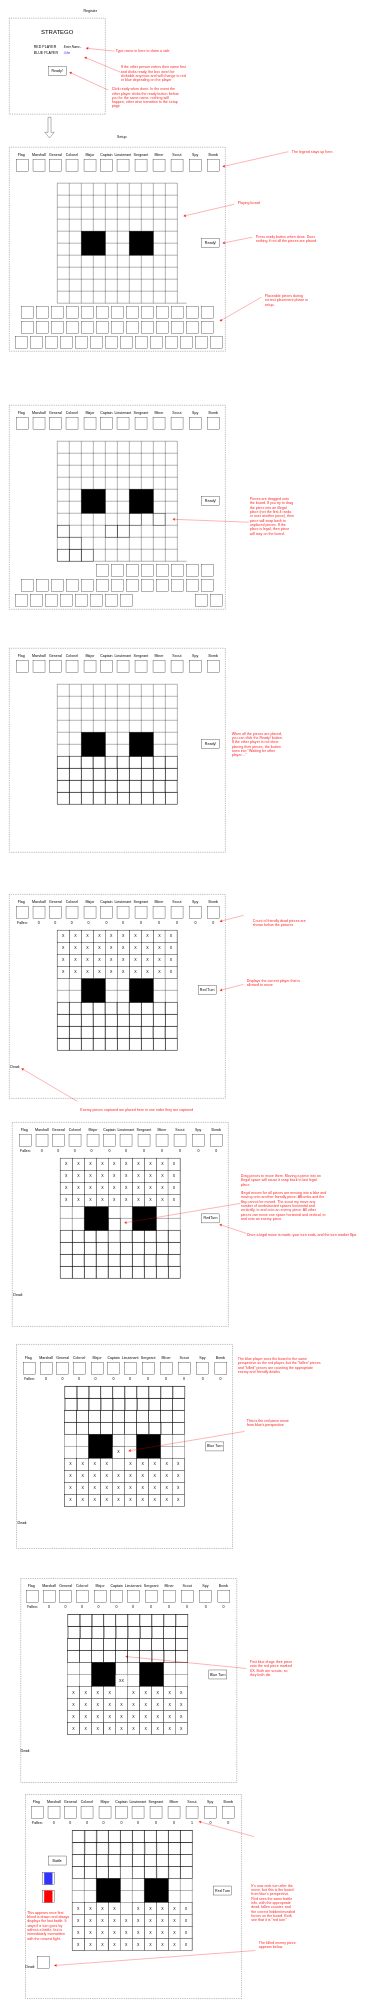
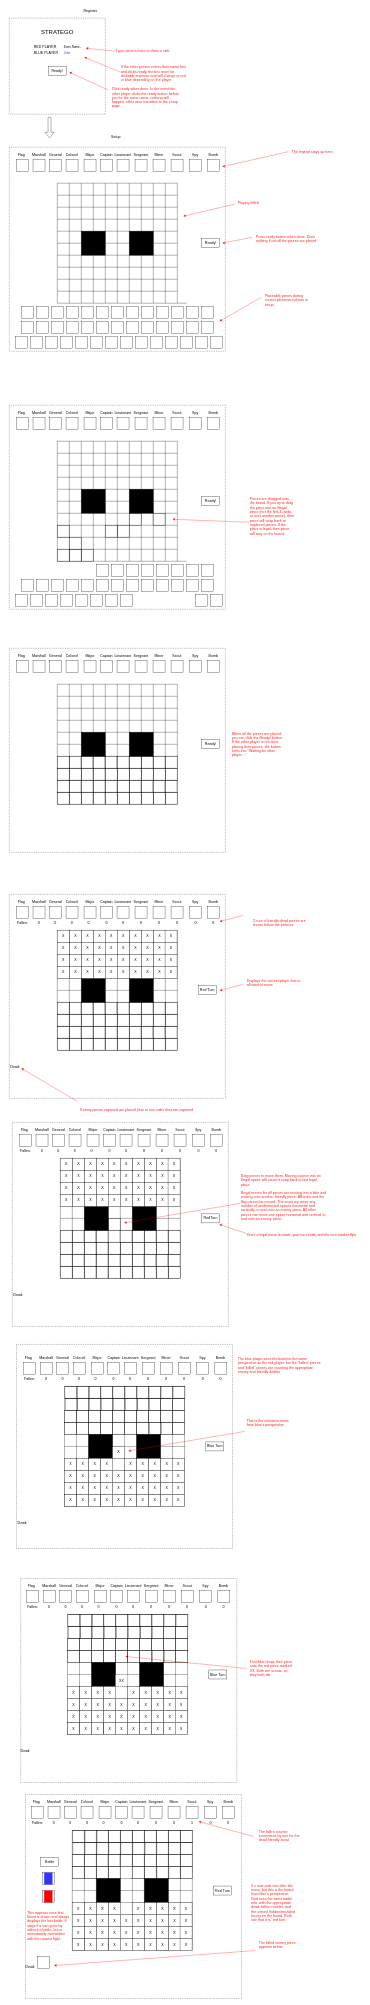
(122, 137) -> (116, 137)
(249, 203) -> (249, 203)
none -> (281, 1838)
(57, 1860) -> (50, 1862)
